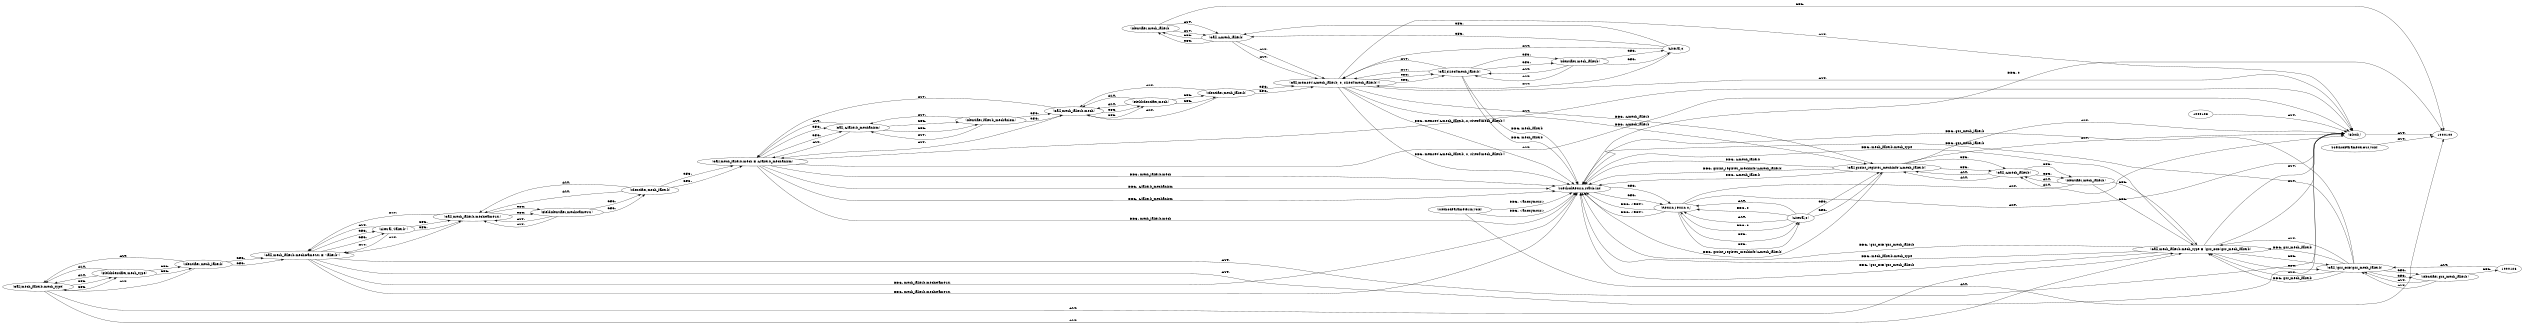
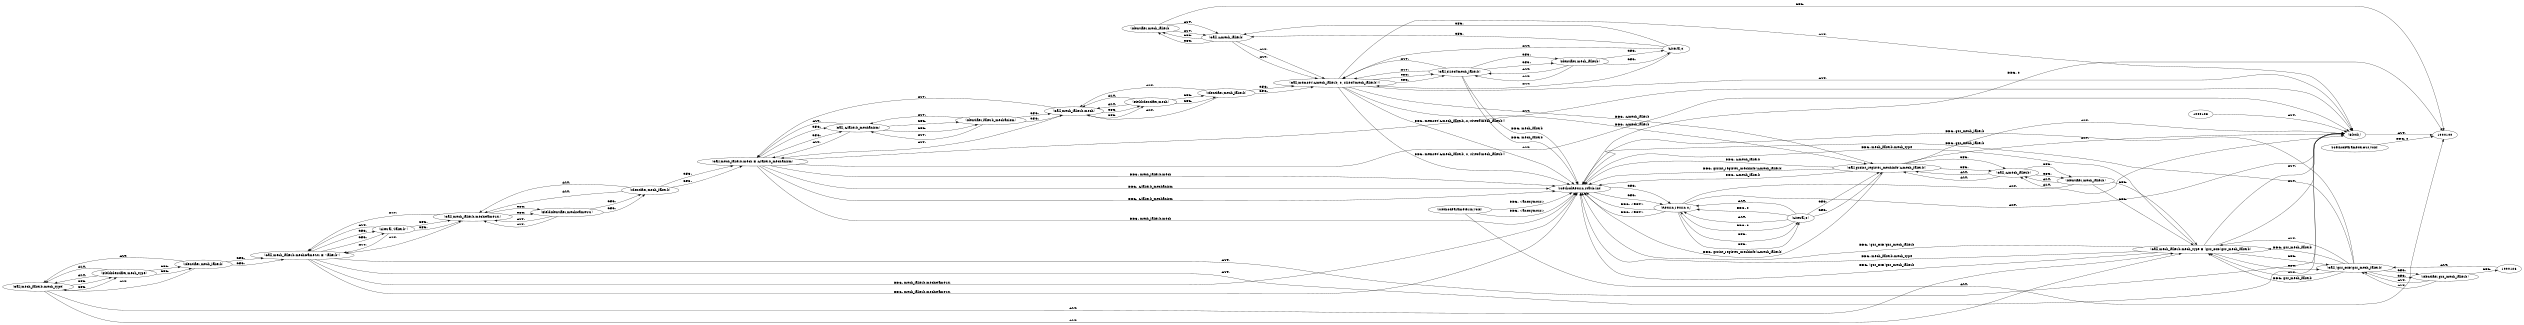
(2402, 139) -> (2402, 139)
